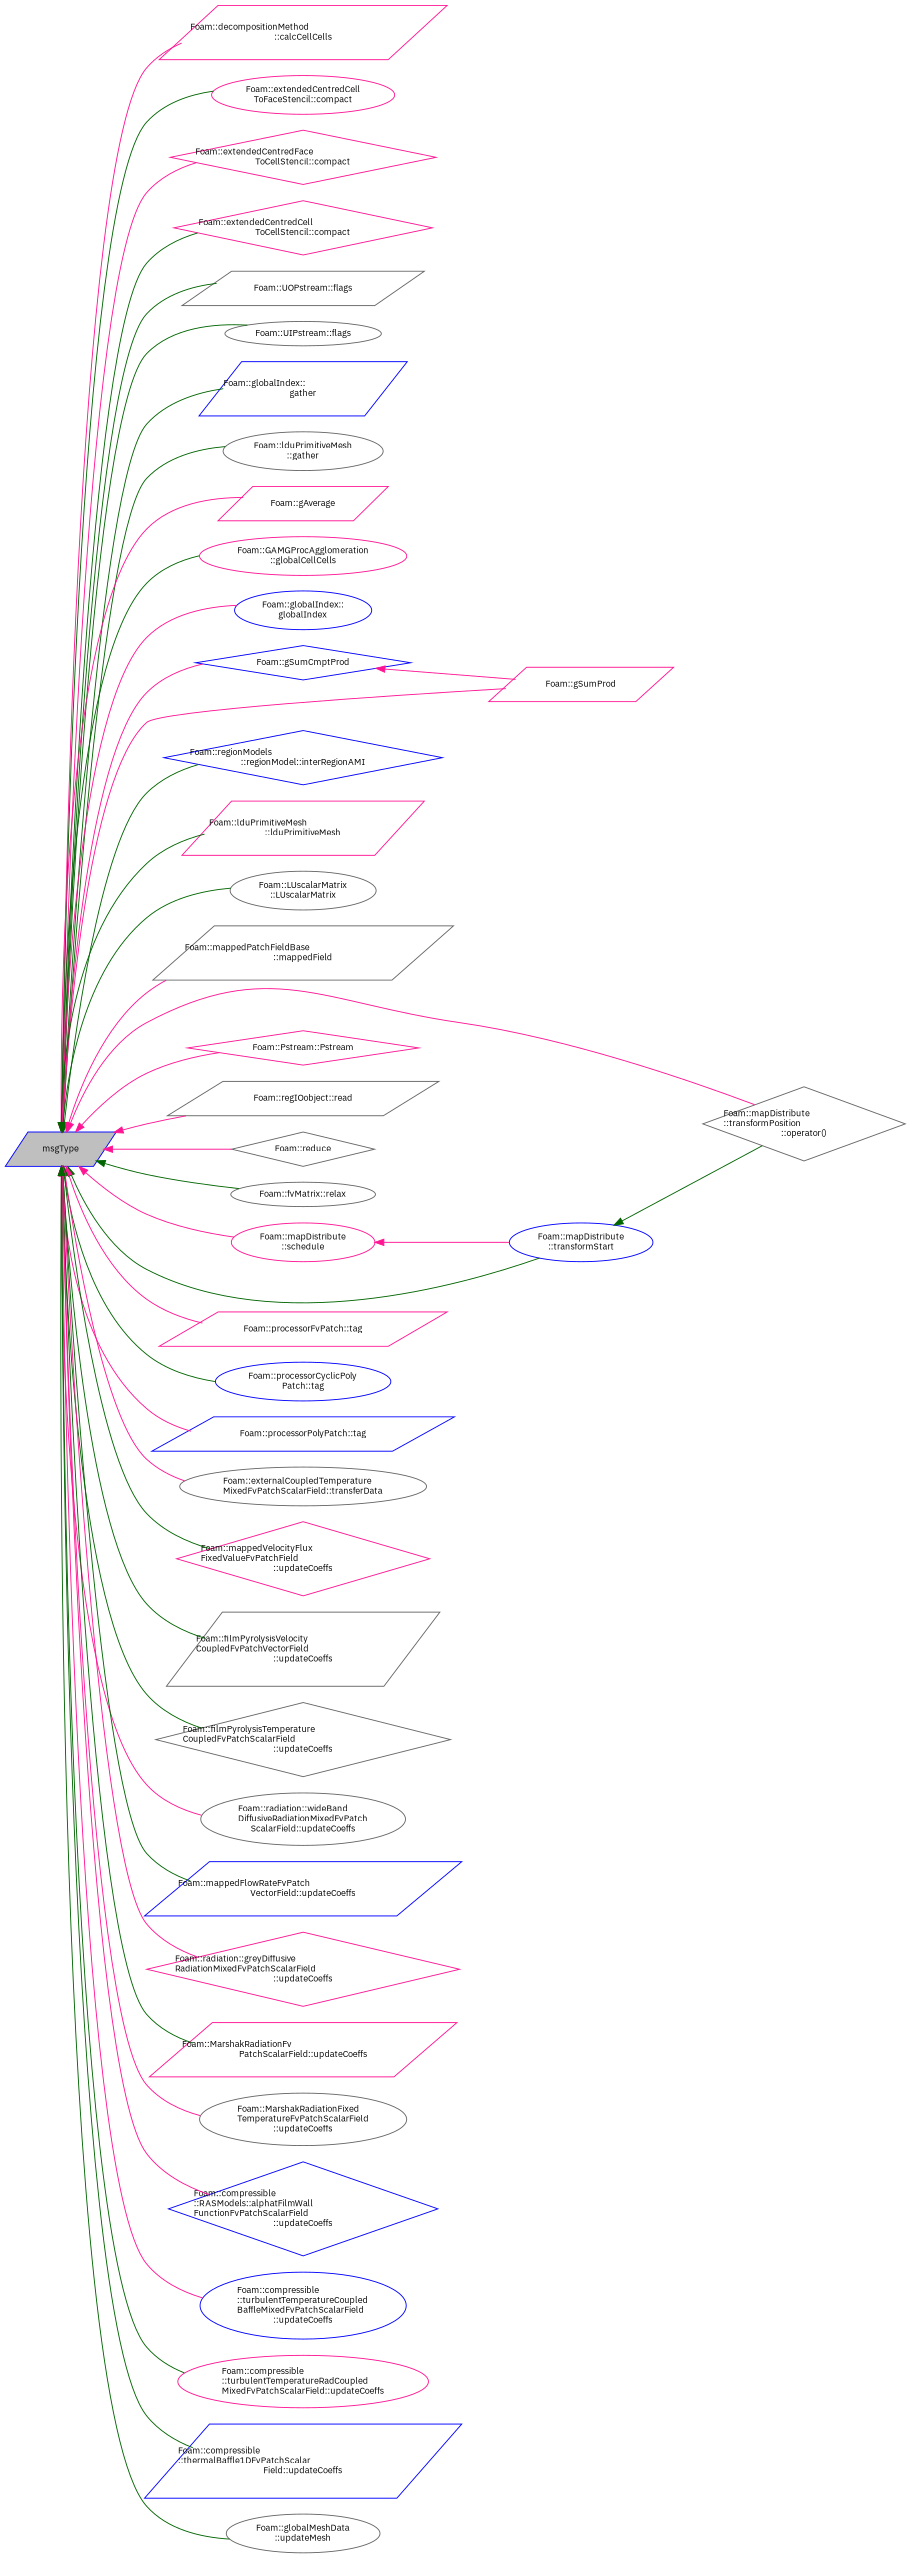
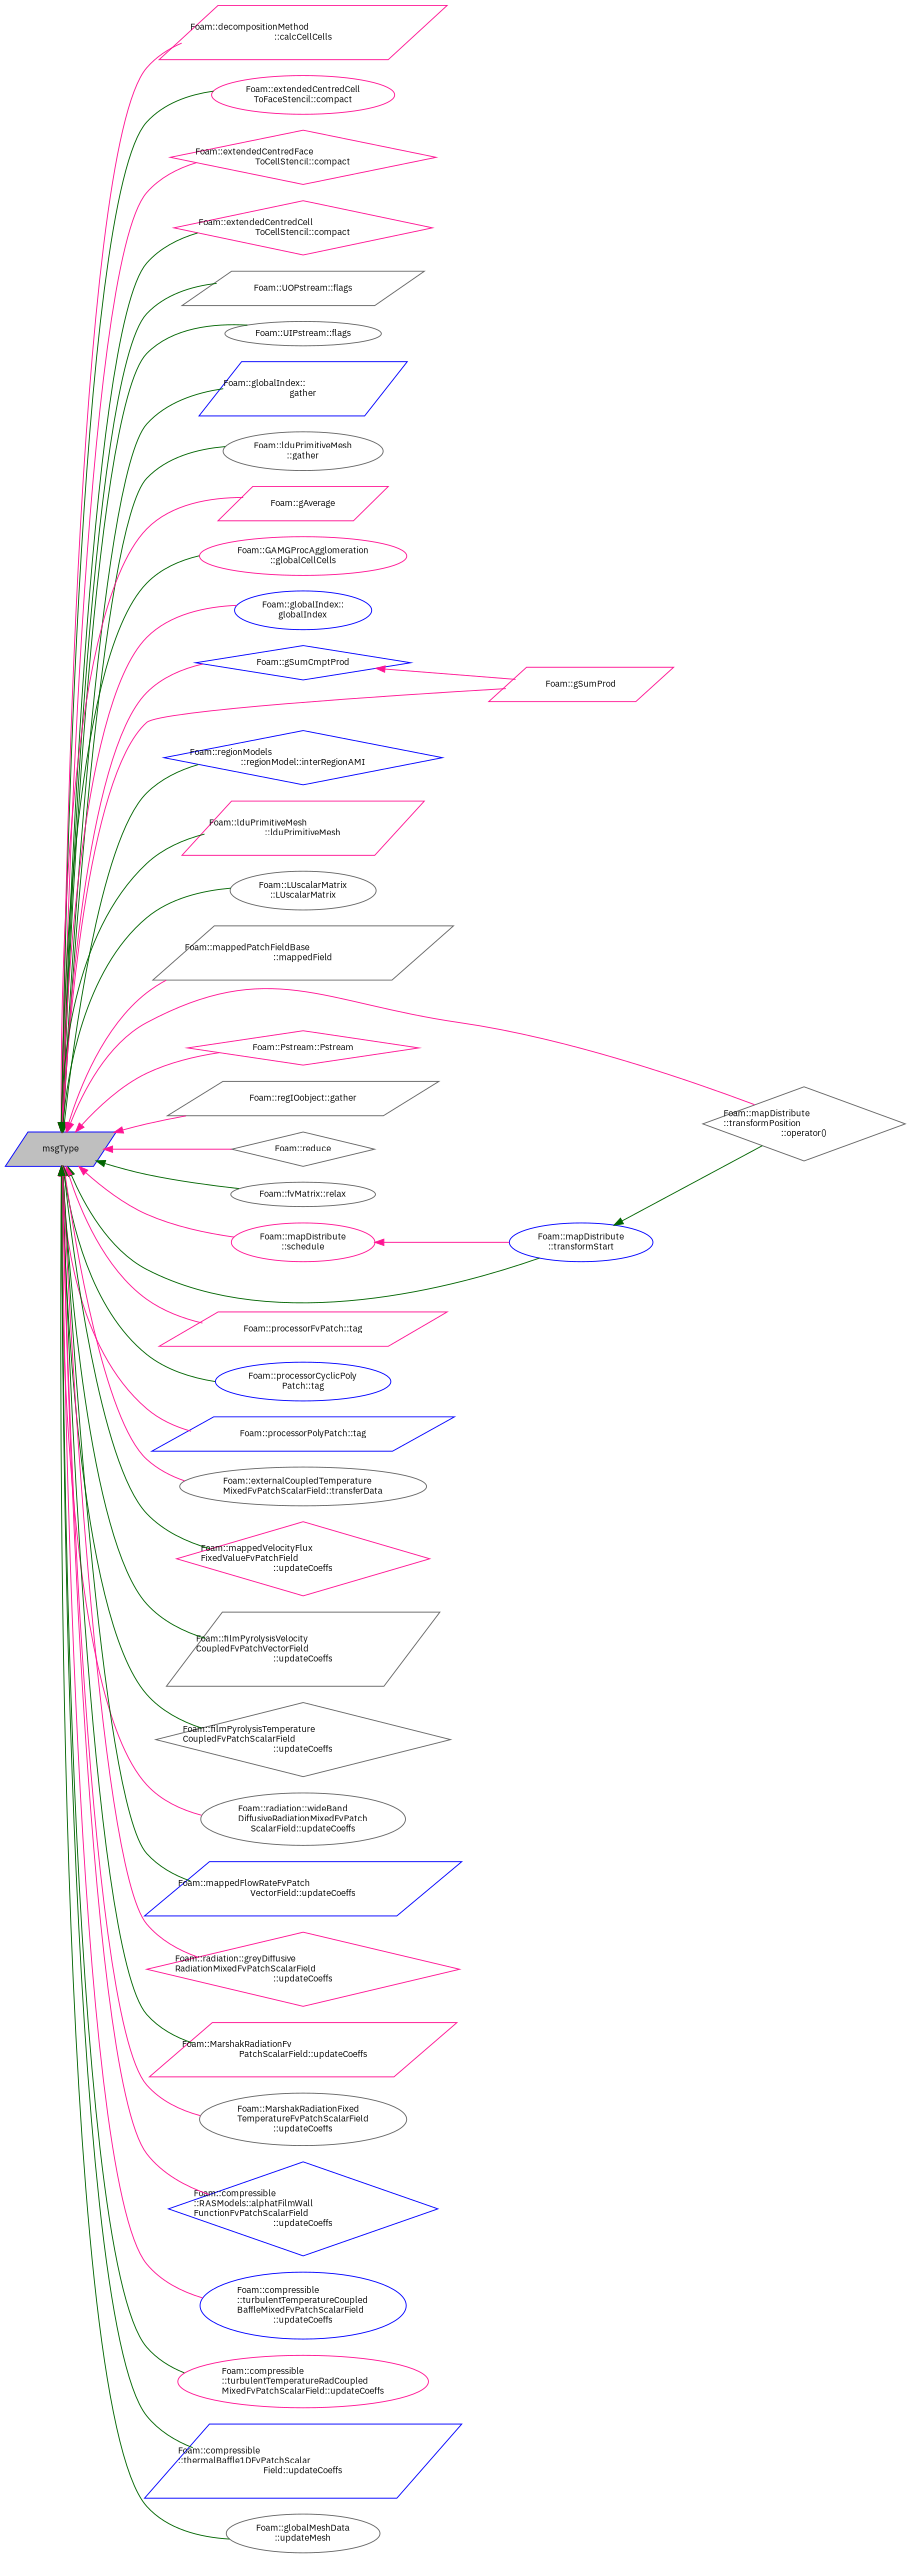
(303, 1099) -> (303, 1099)
